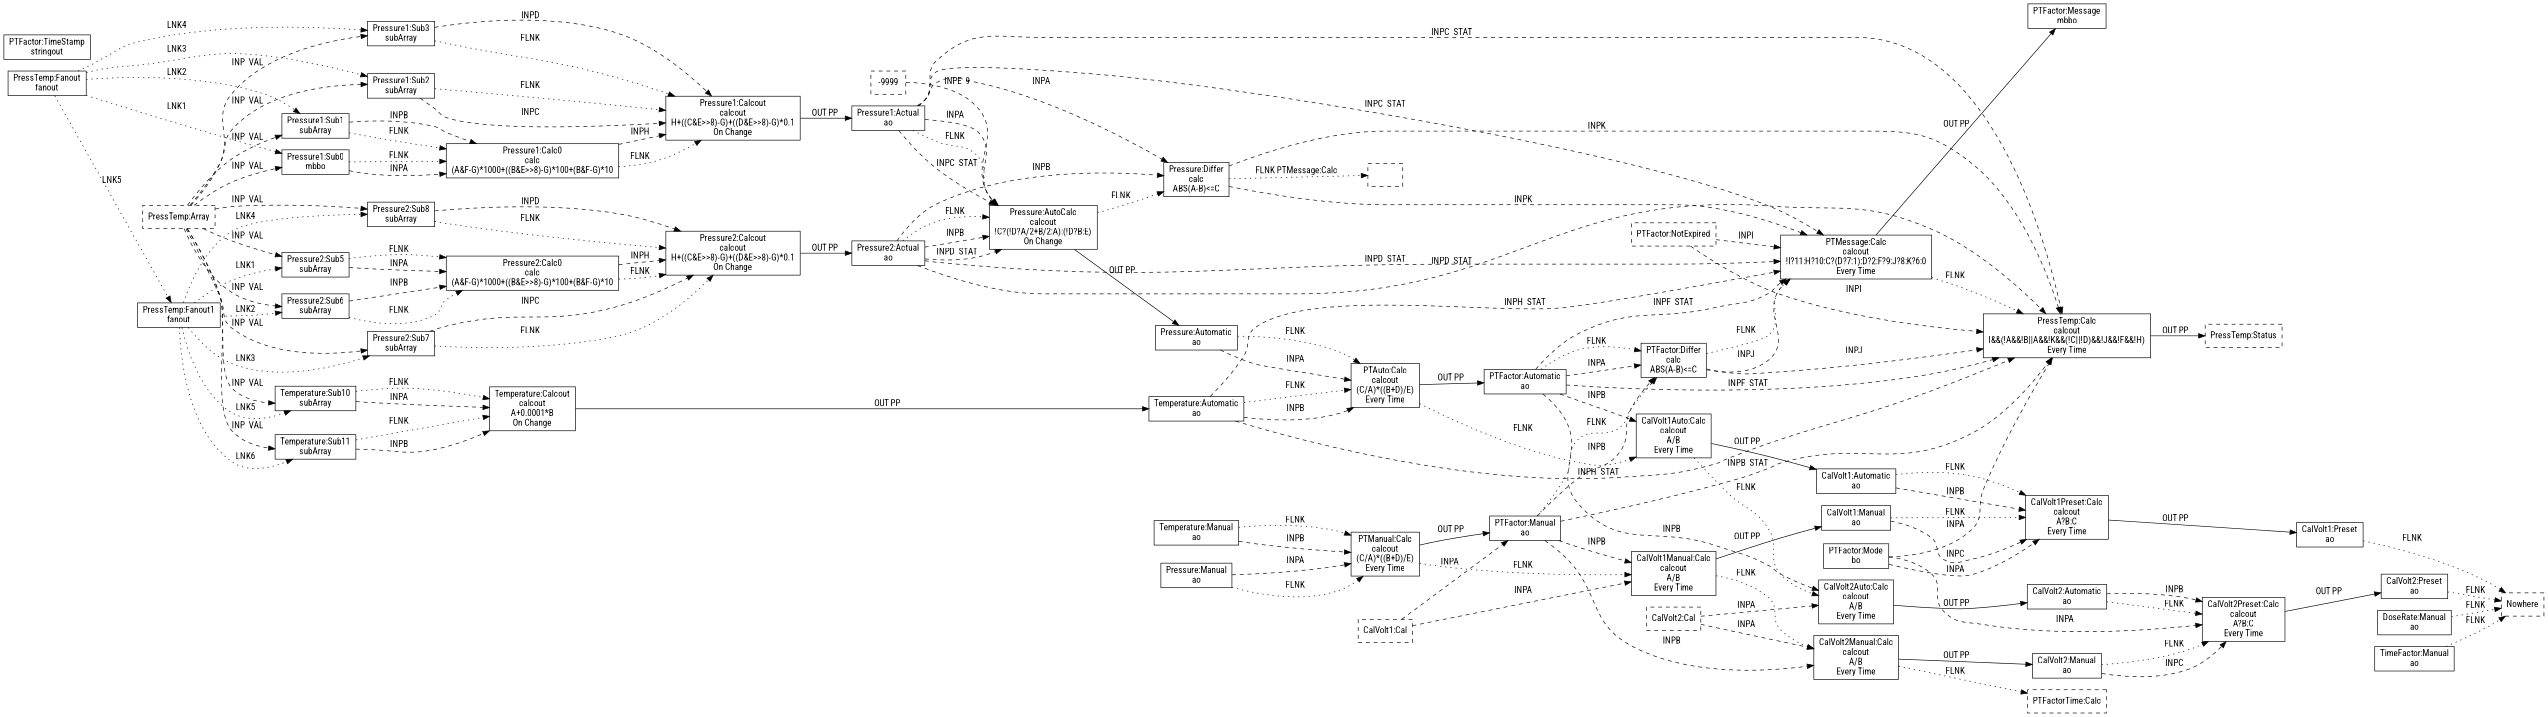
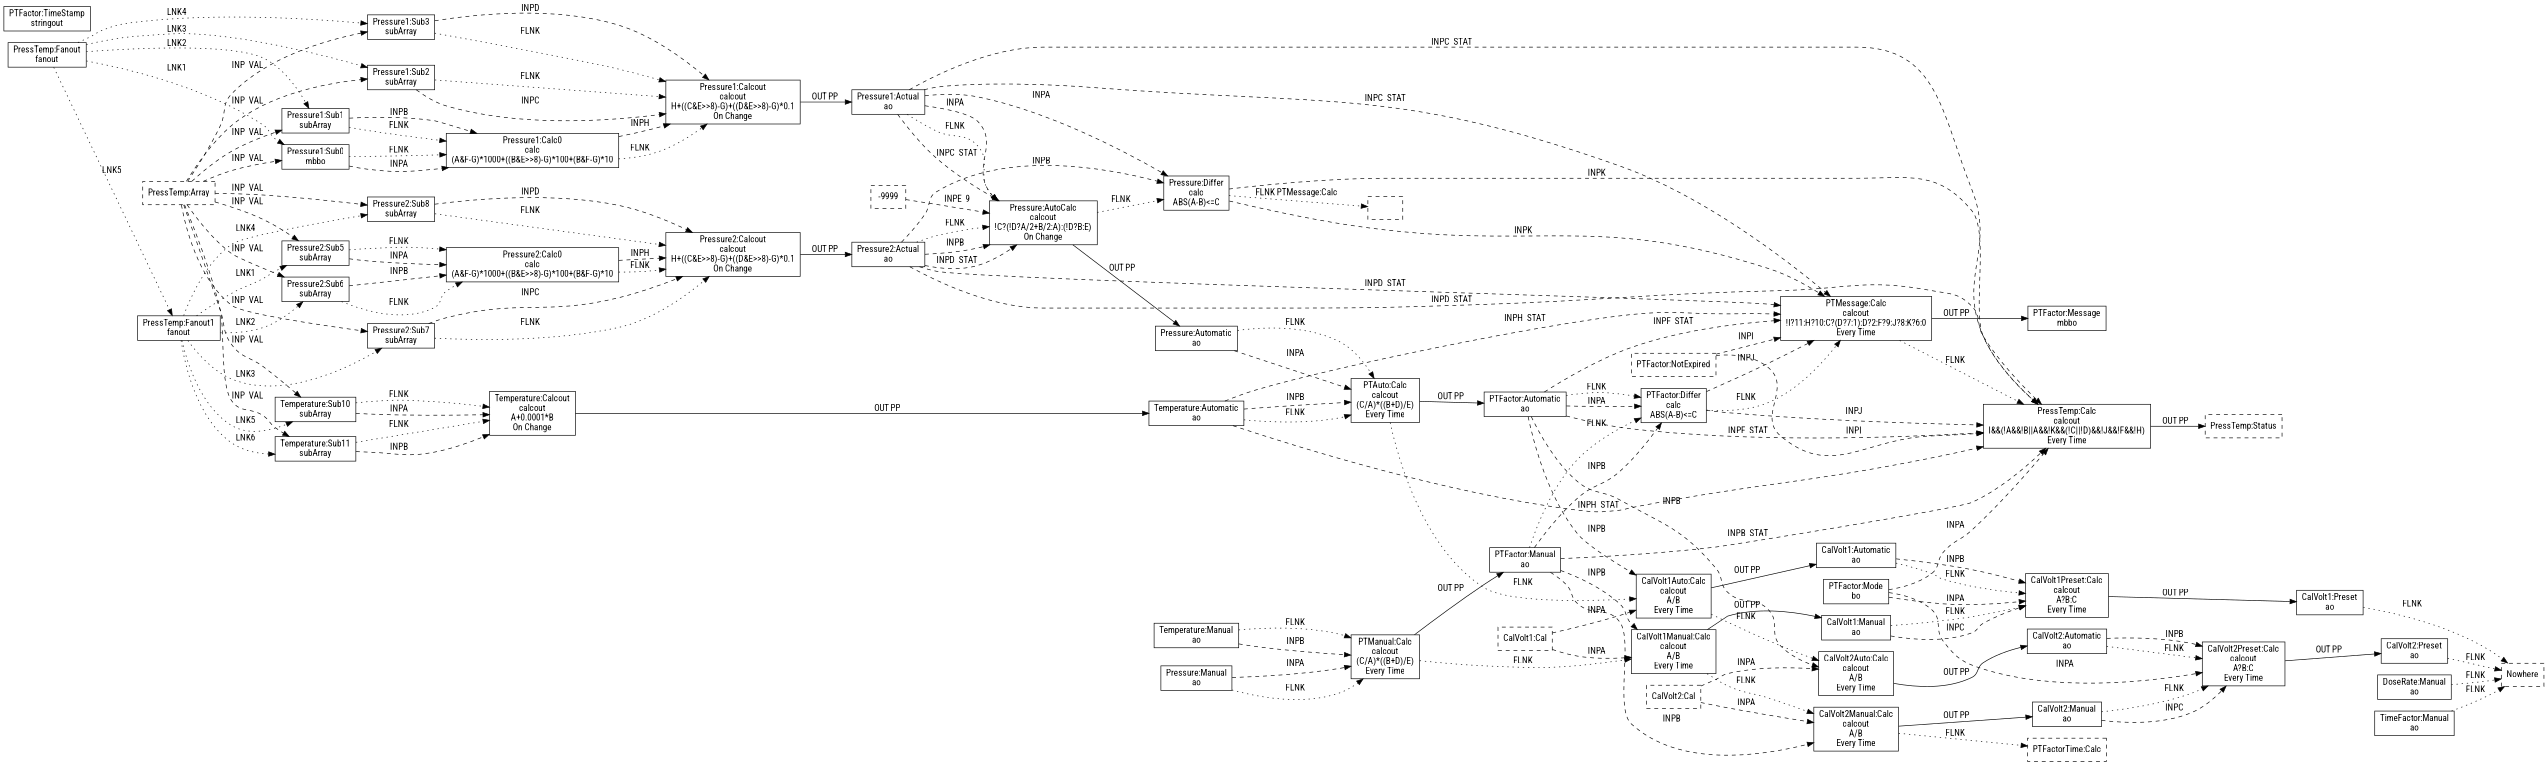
(1452, 582) -> (1591, 623)
